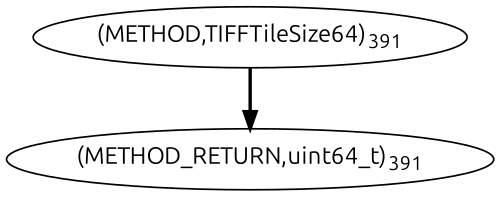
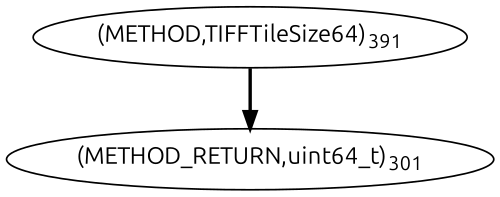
(406, 157) -> (406, 157)
